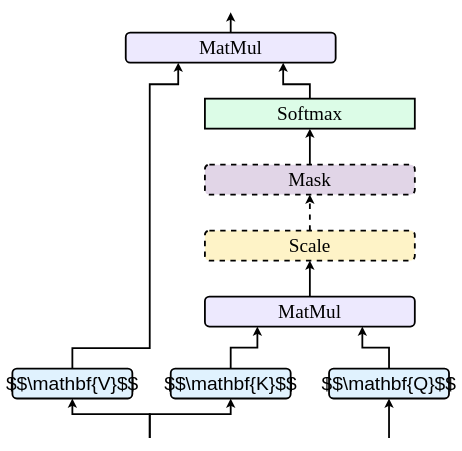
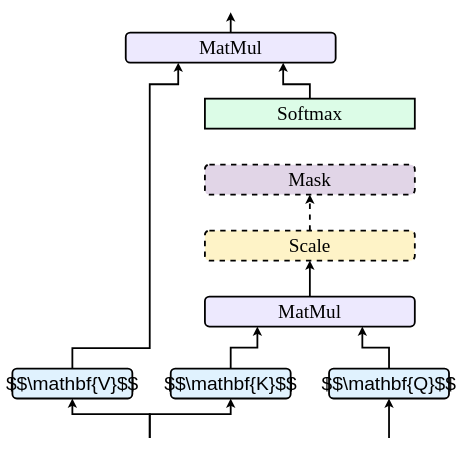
(310, 150) -> none
